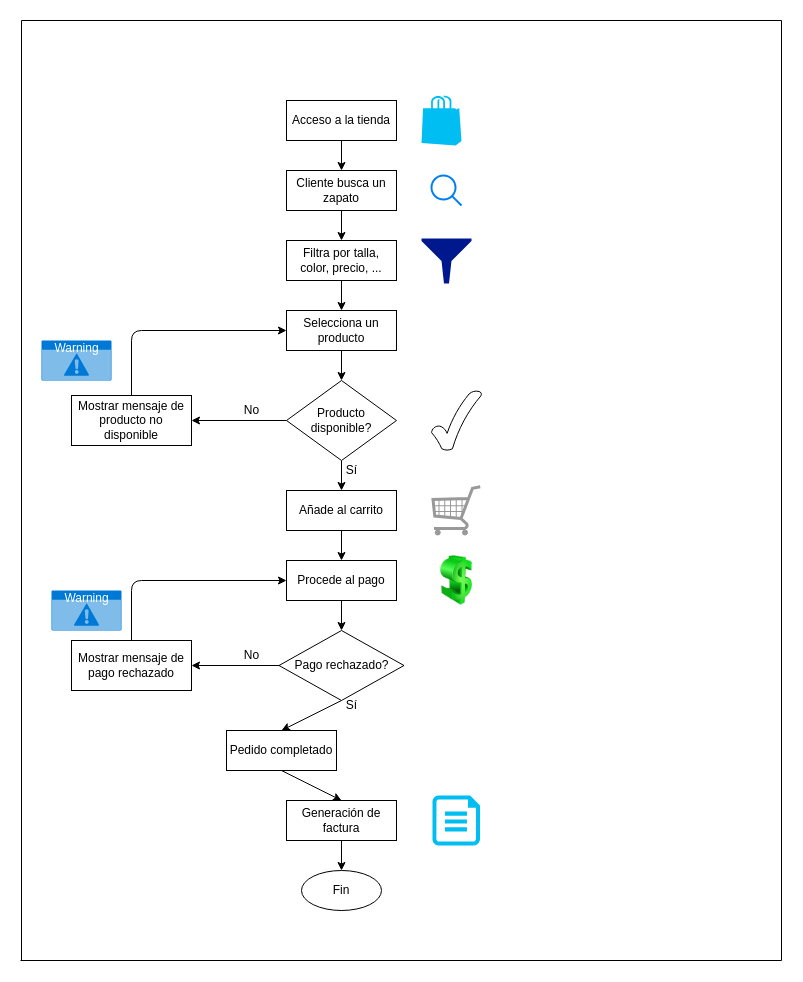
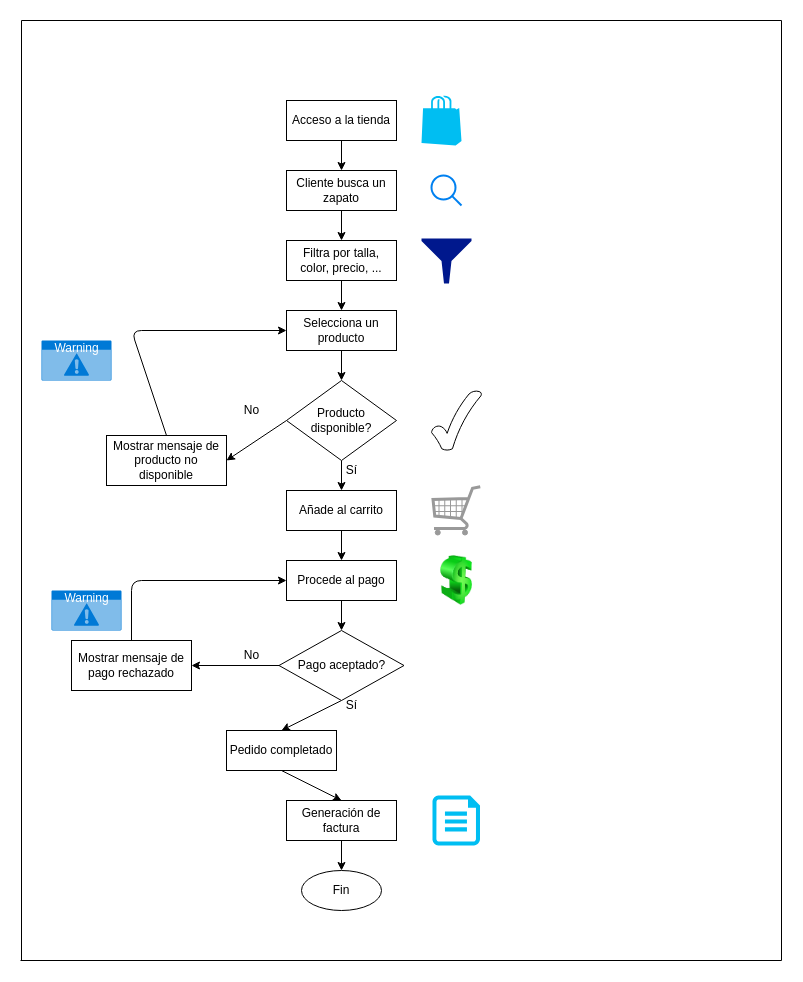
(132, 421) -> (167, 461)
(342, 666) -> (342, 666)
